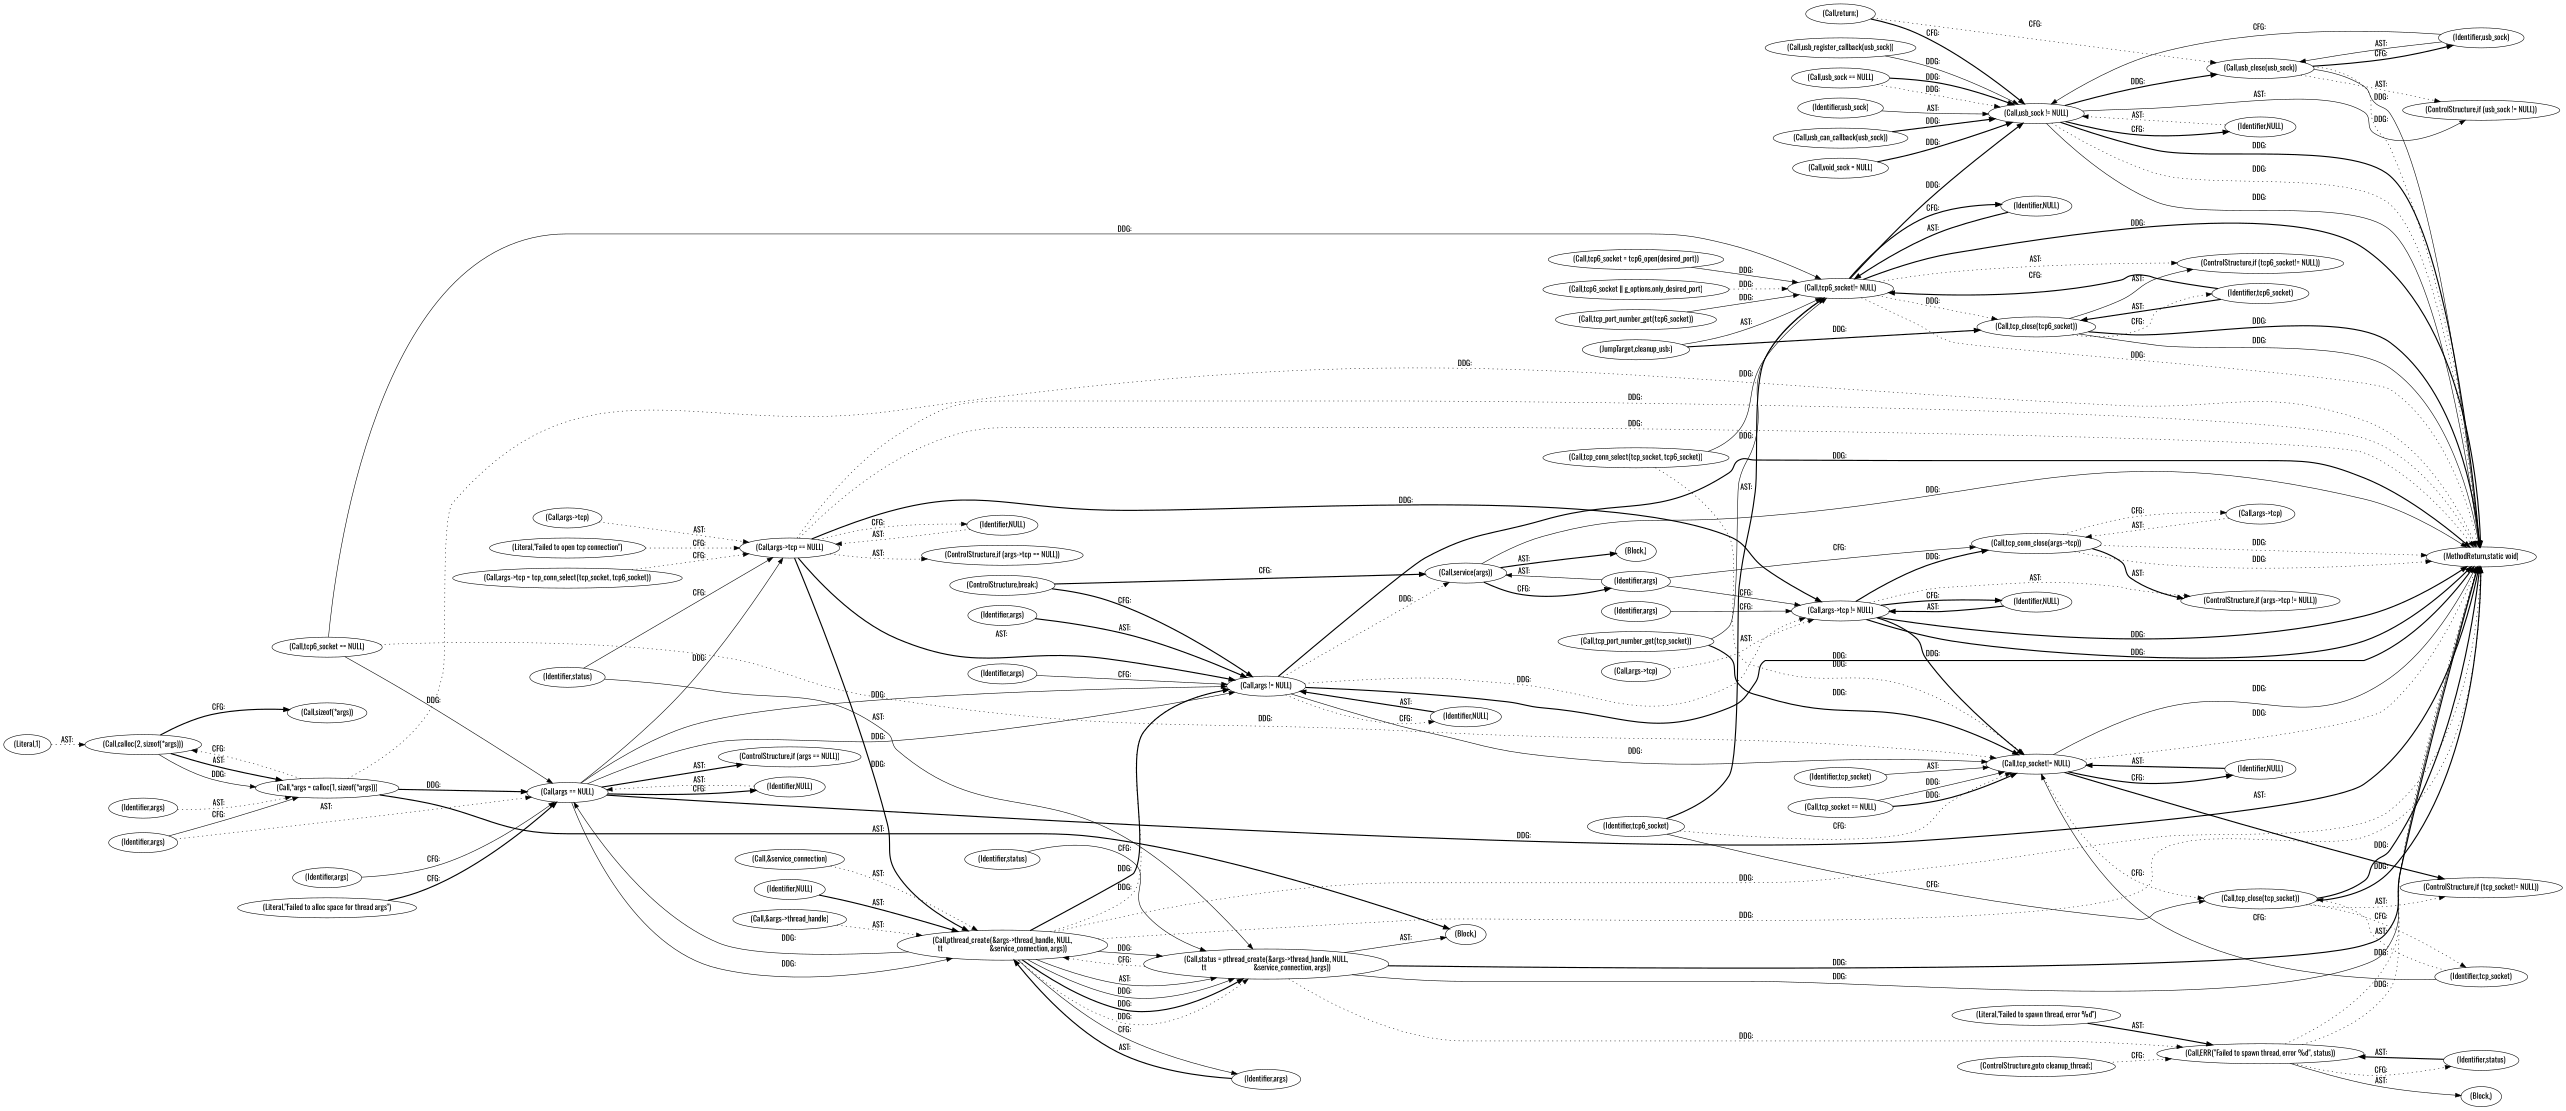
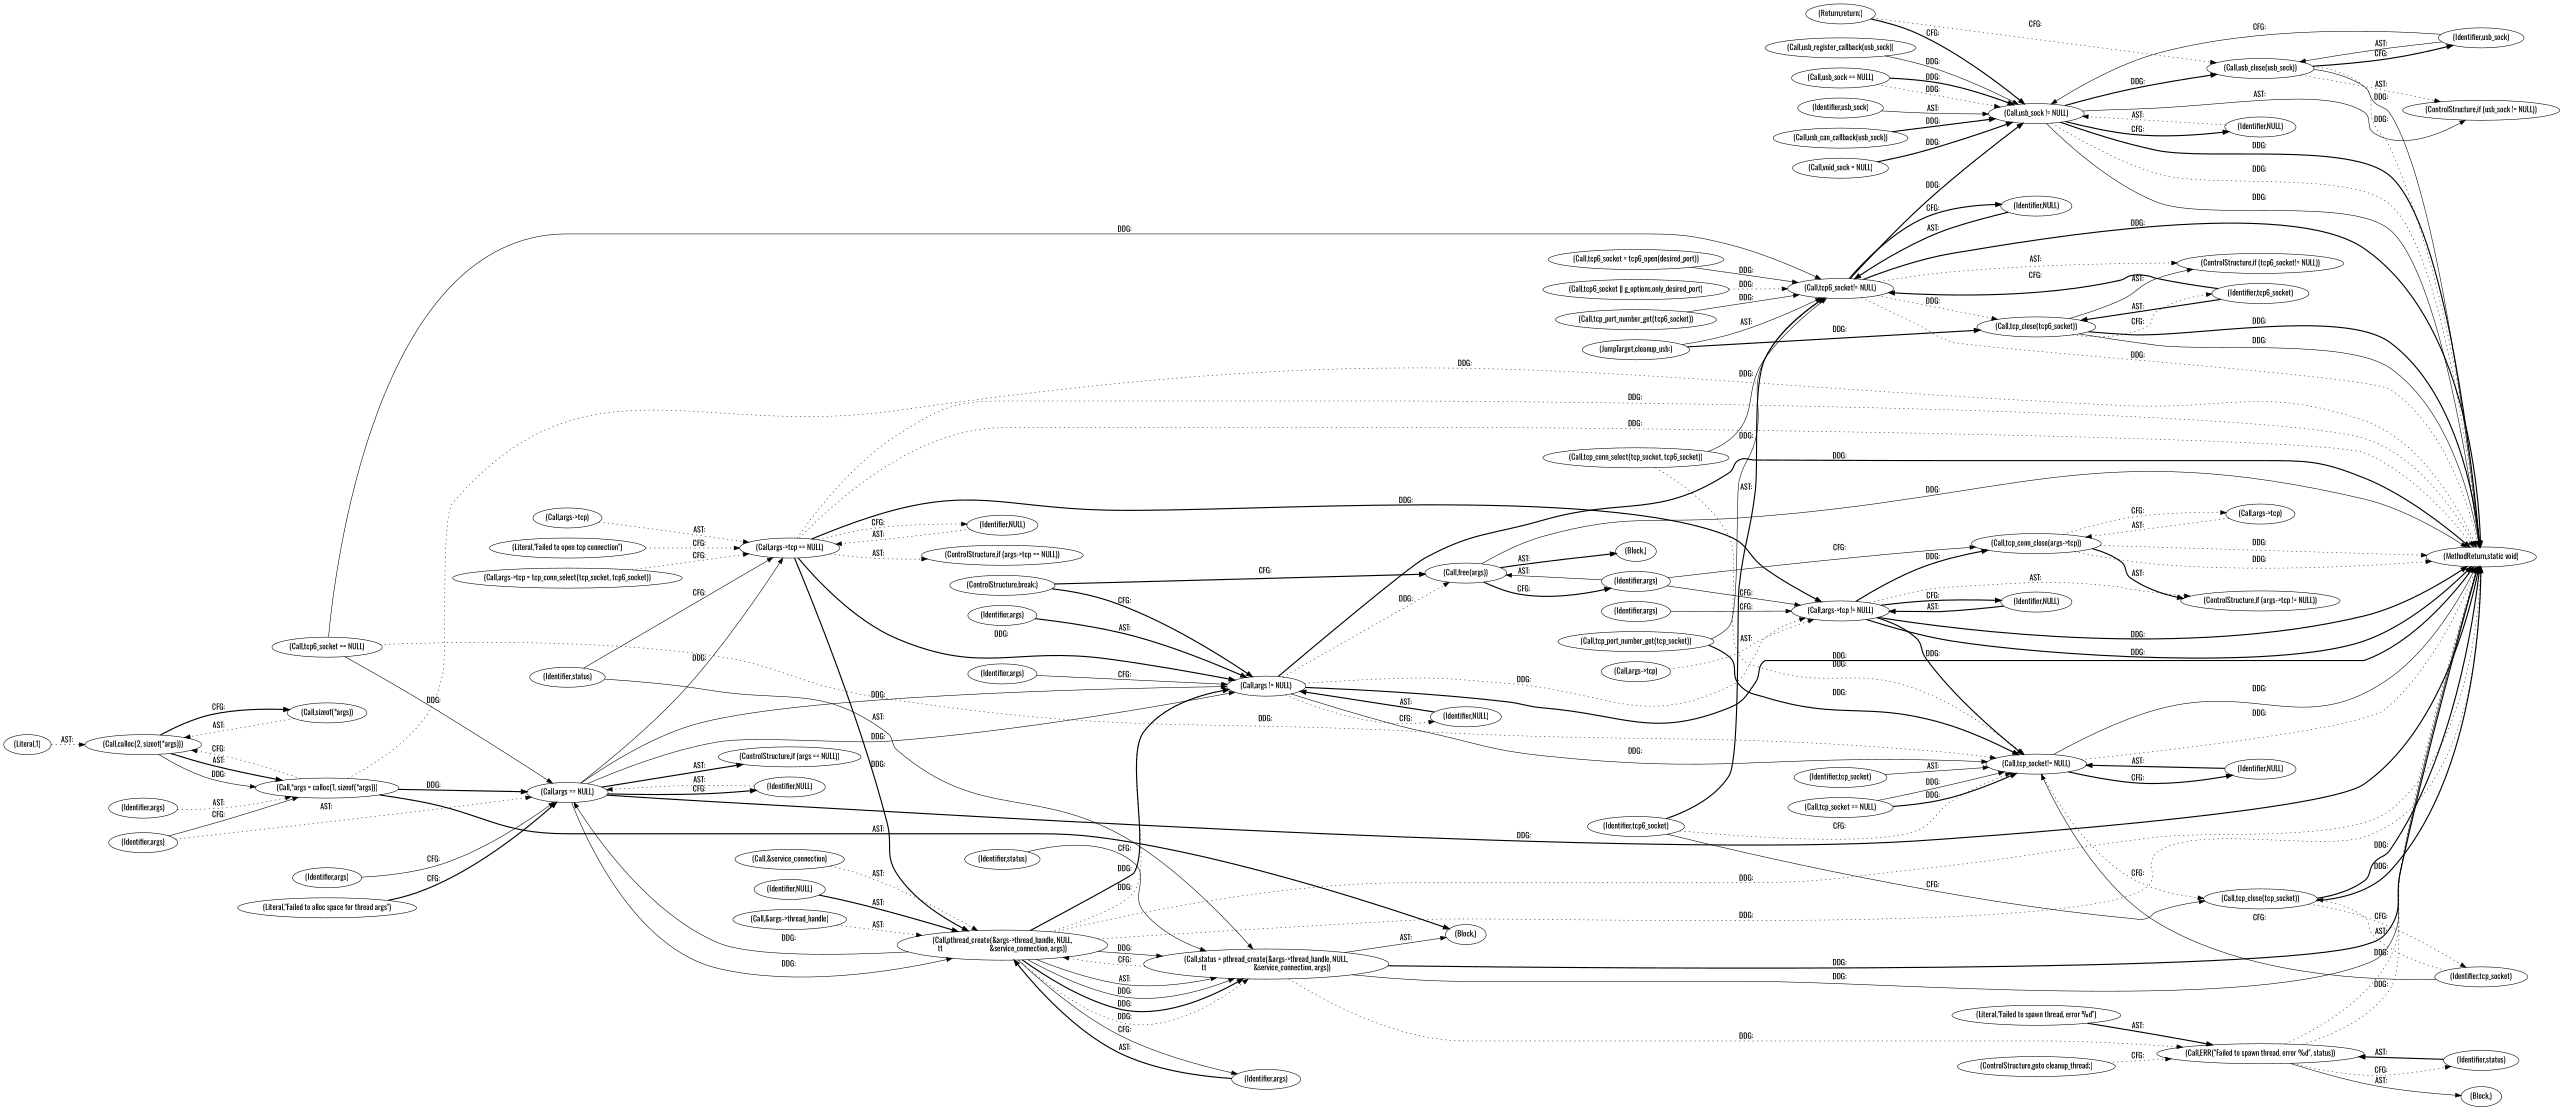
(1841, 14) -> (1841, 14)
(1466, 573) -> (1466, 573)
(1002, 635) -> (1002, 635)
none -> (242, 728)
(2481, 888) -> none
